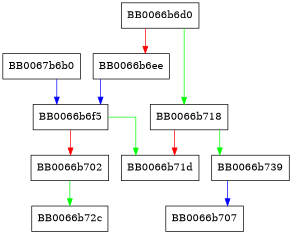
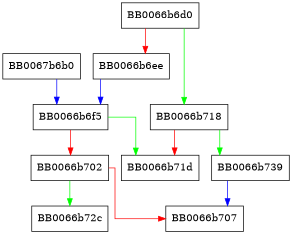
none -> (115, 212)
